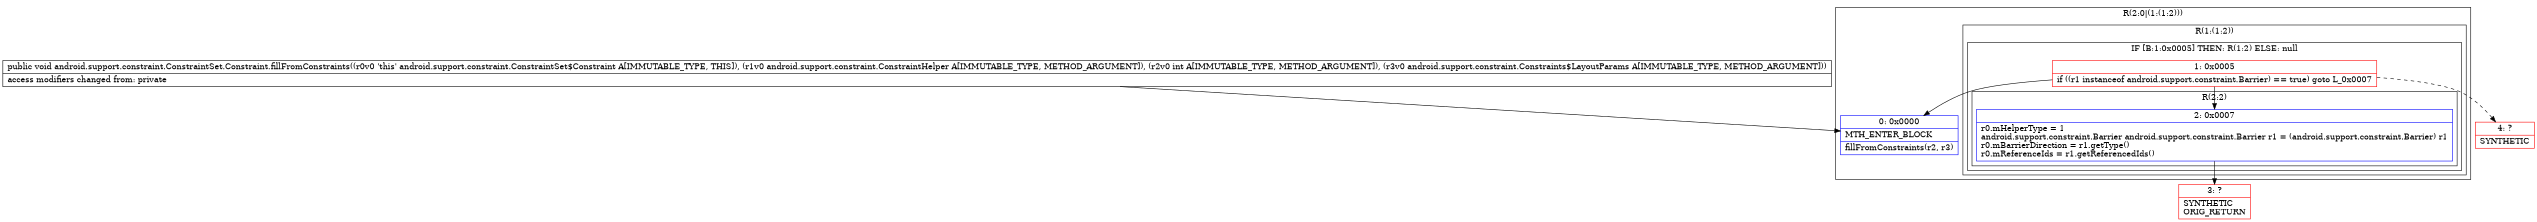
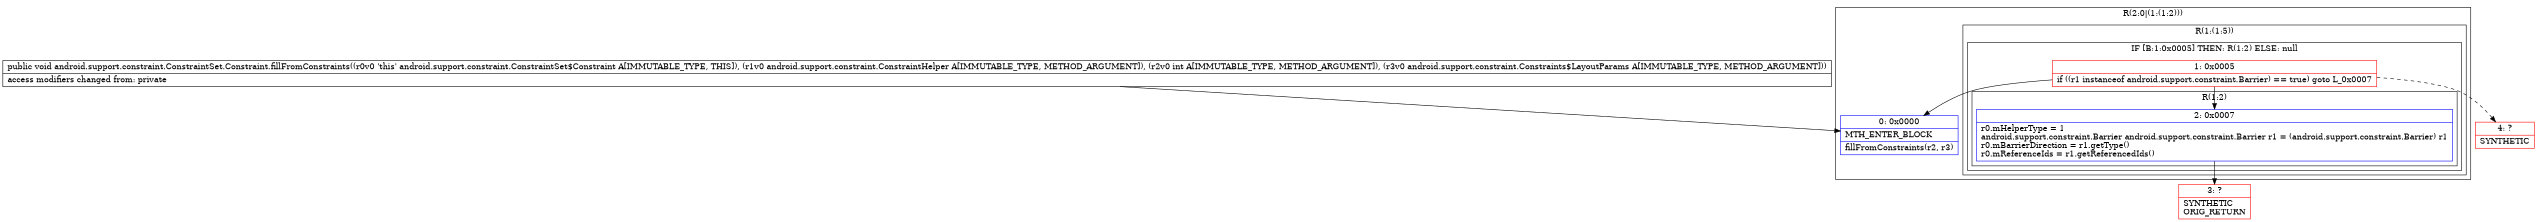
(2215, 32) -> (2215, 32)
(2215, 98) -> (2215, 98)
